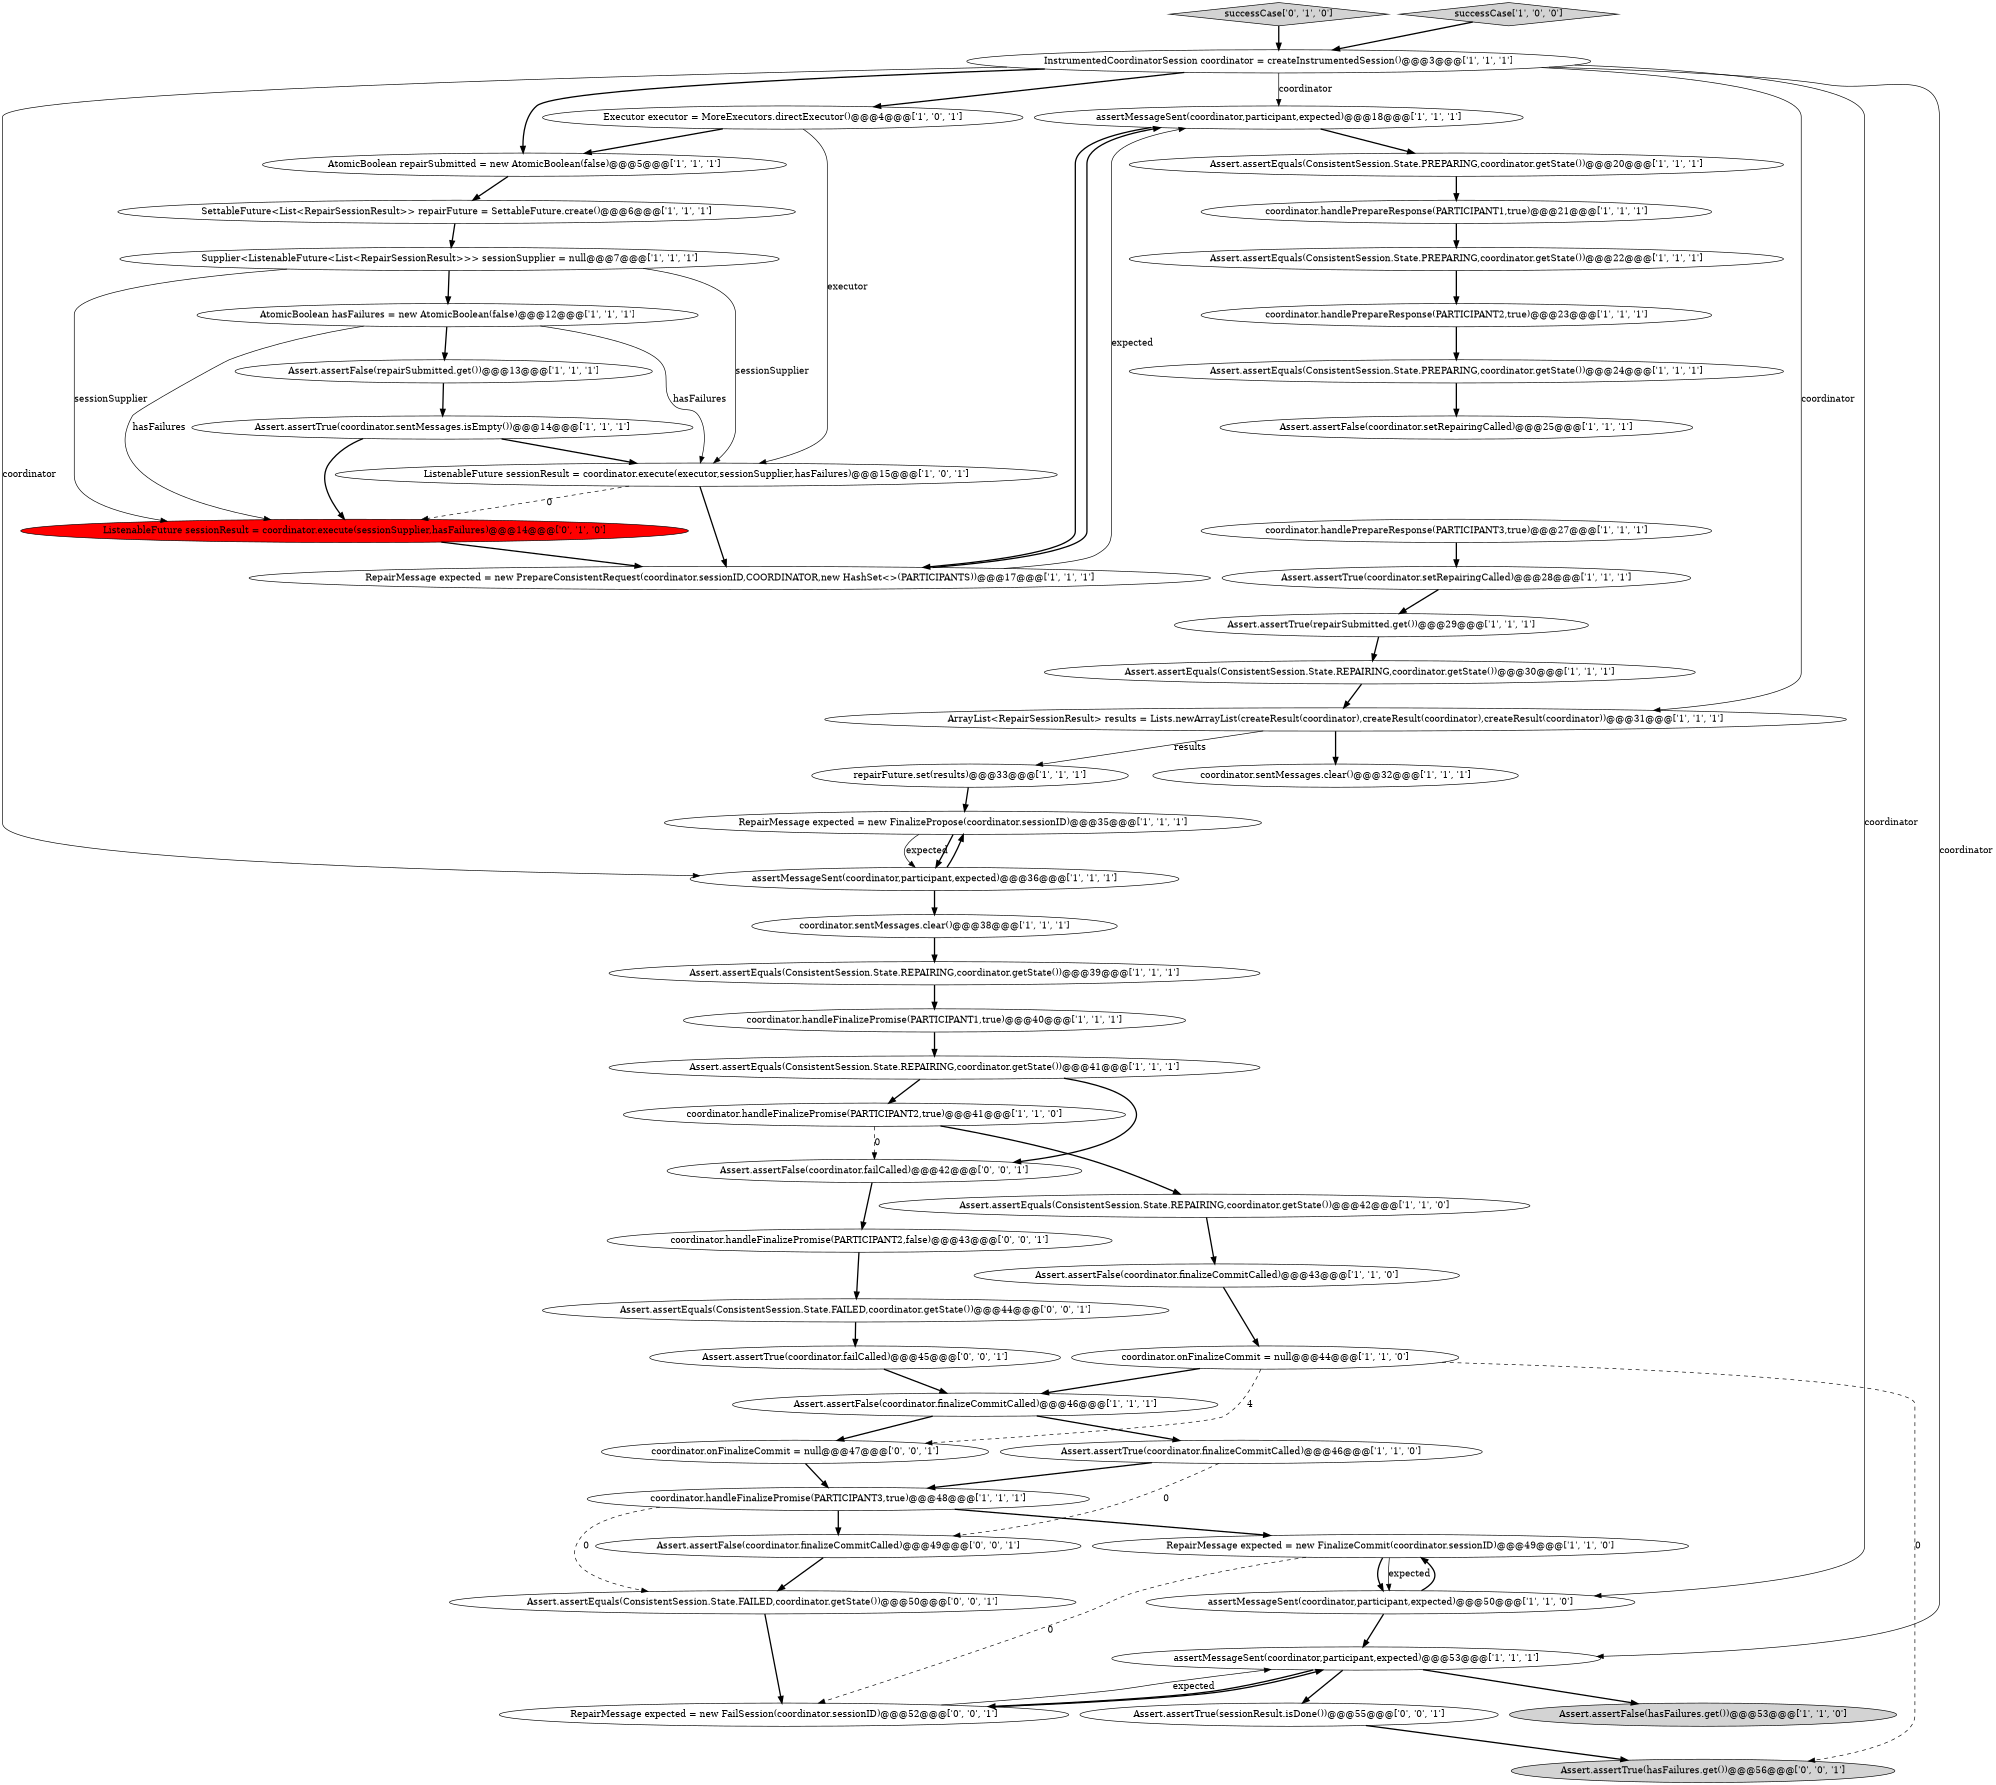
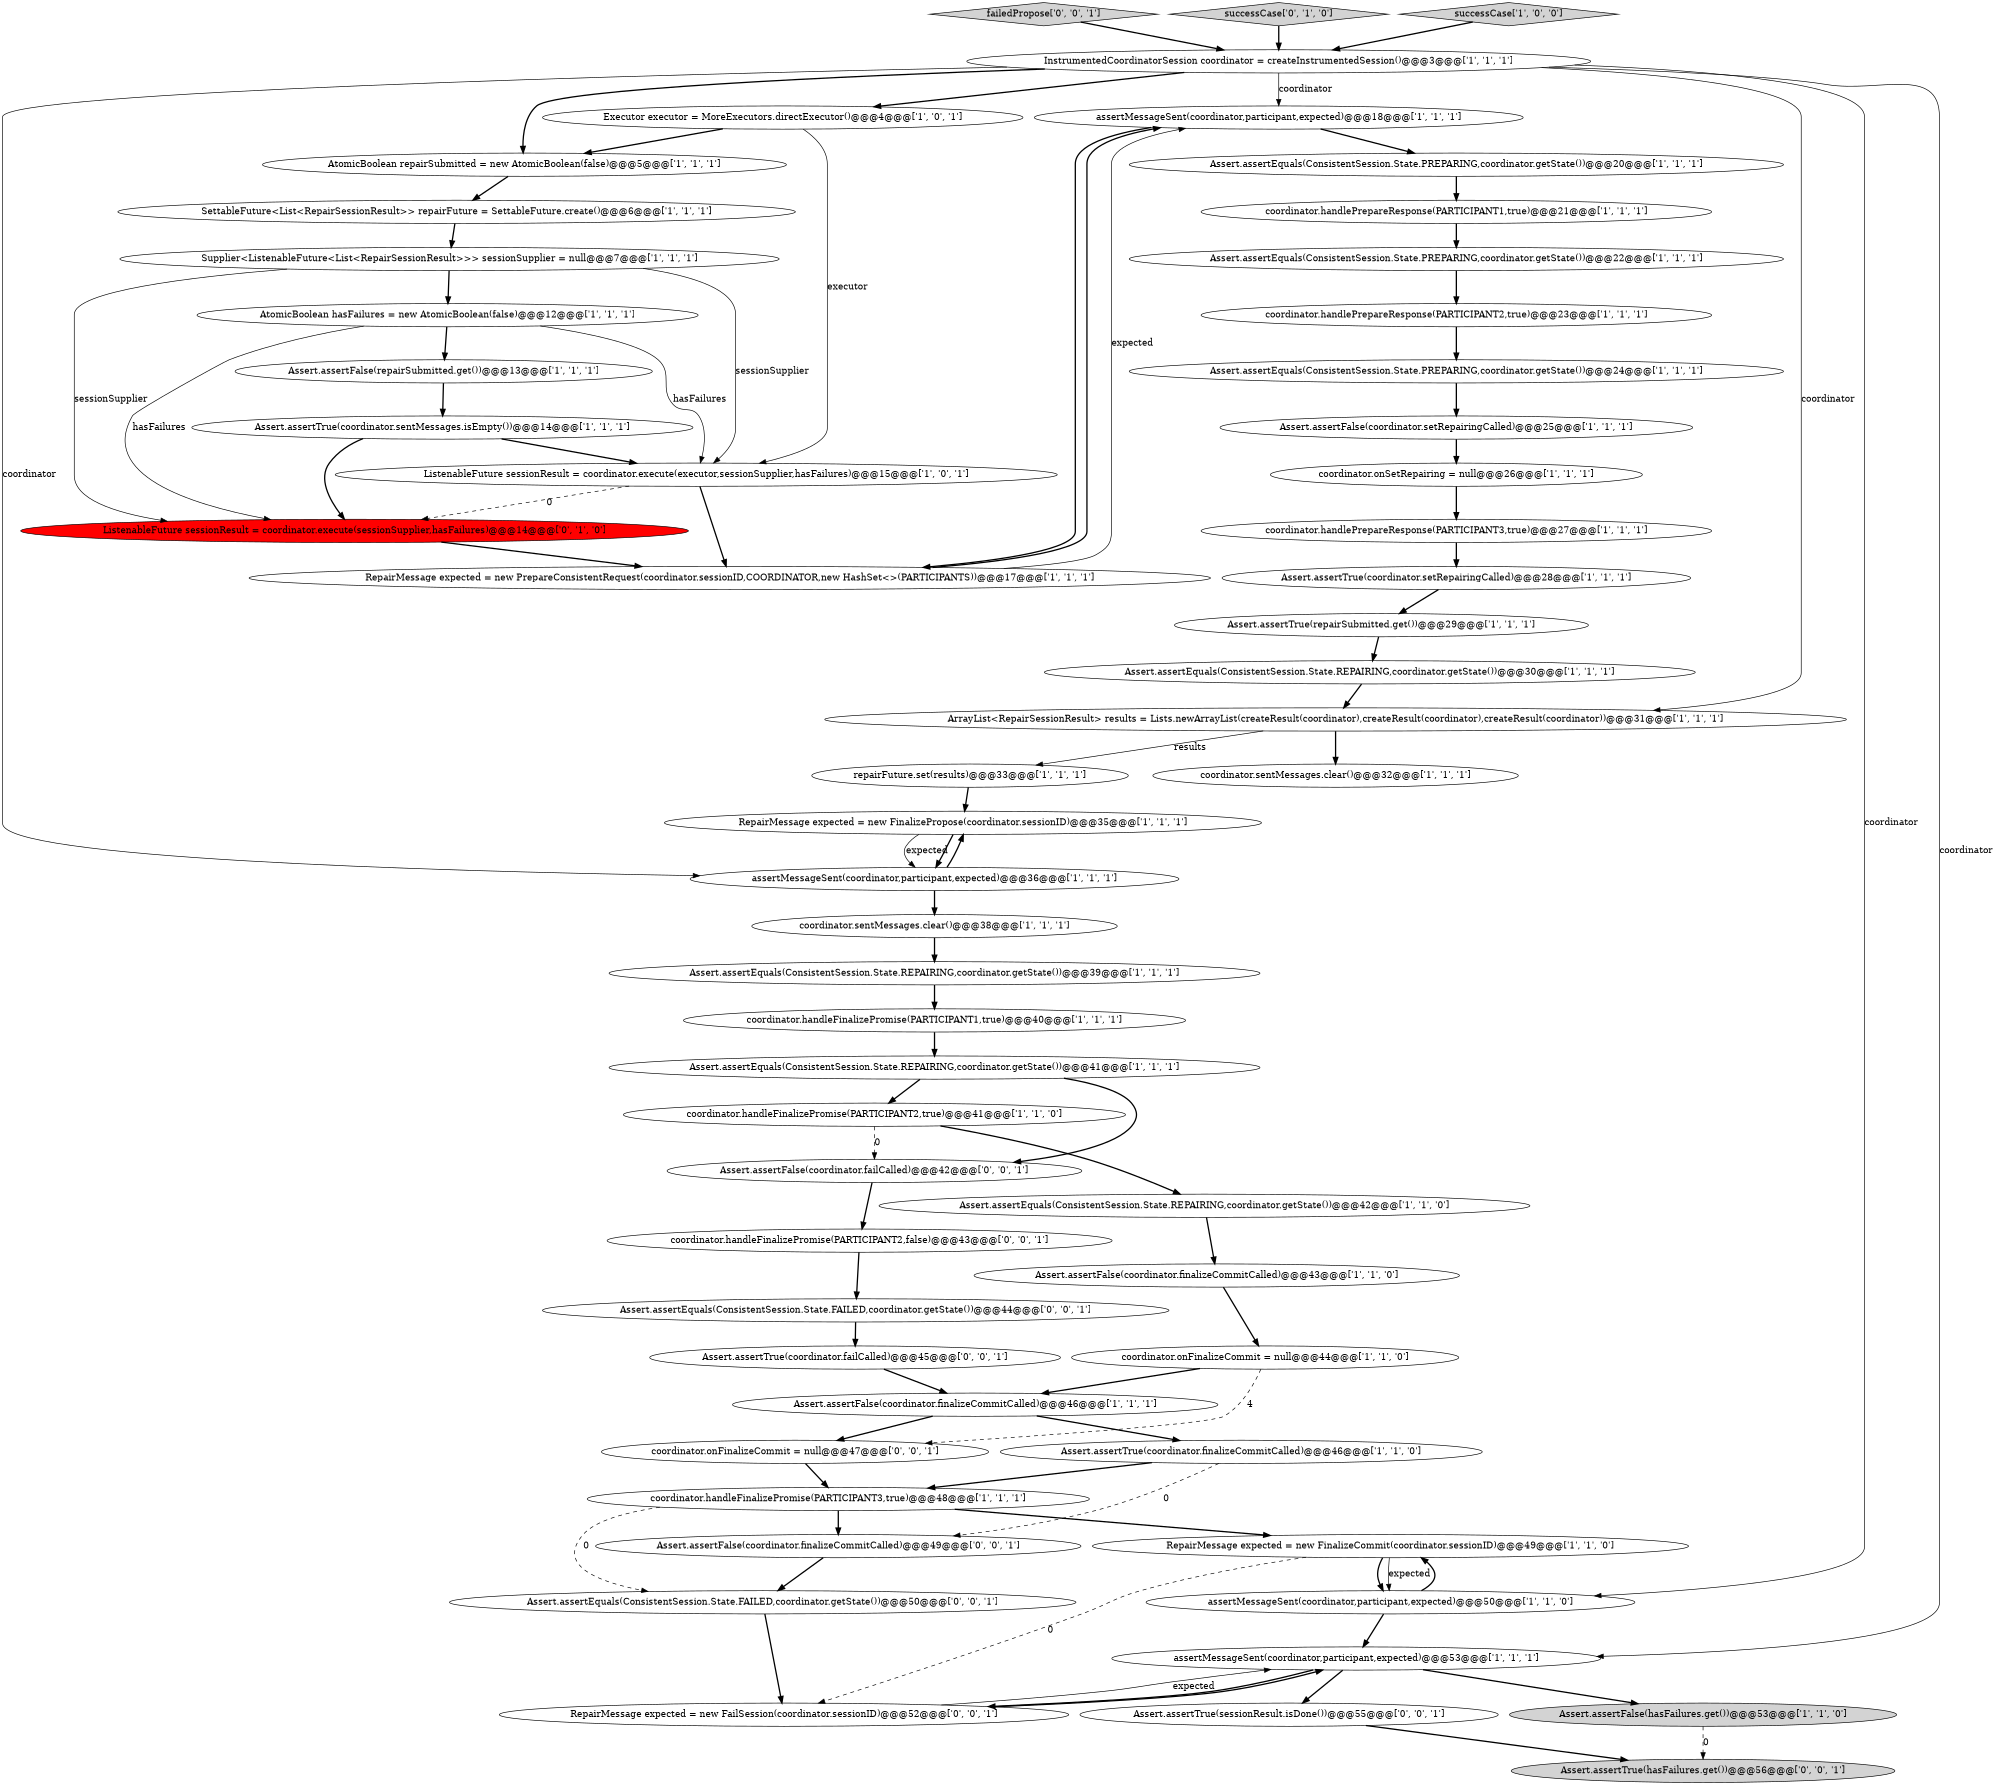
none -> (1044, 14)
none -> (1456, 475)
(1892, 1393) -> (1703, 1740)
